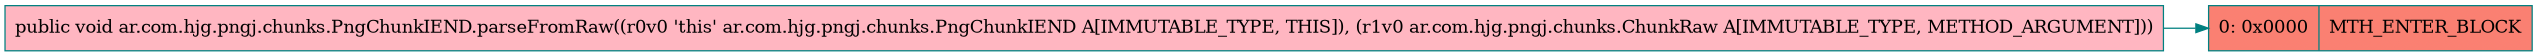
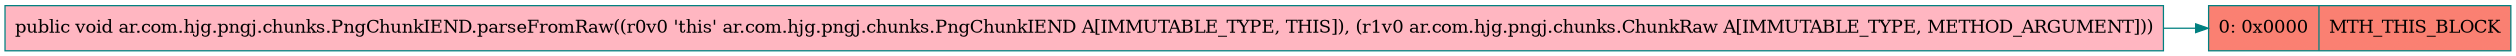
(2426, 28) -> (2415, 28)
